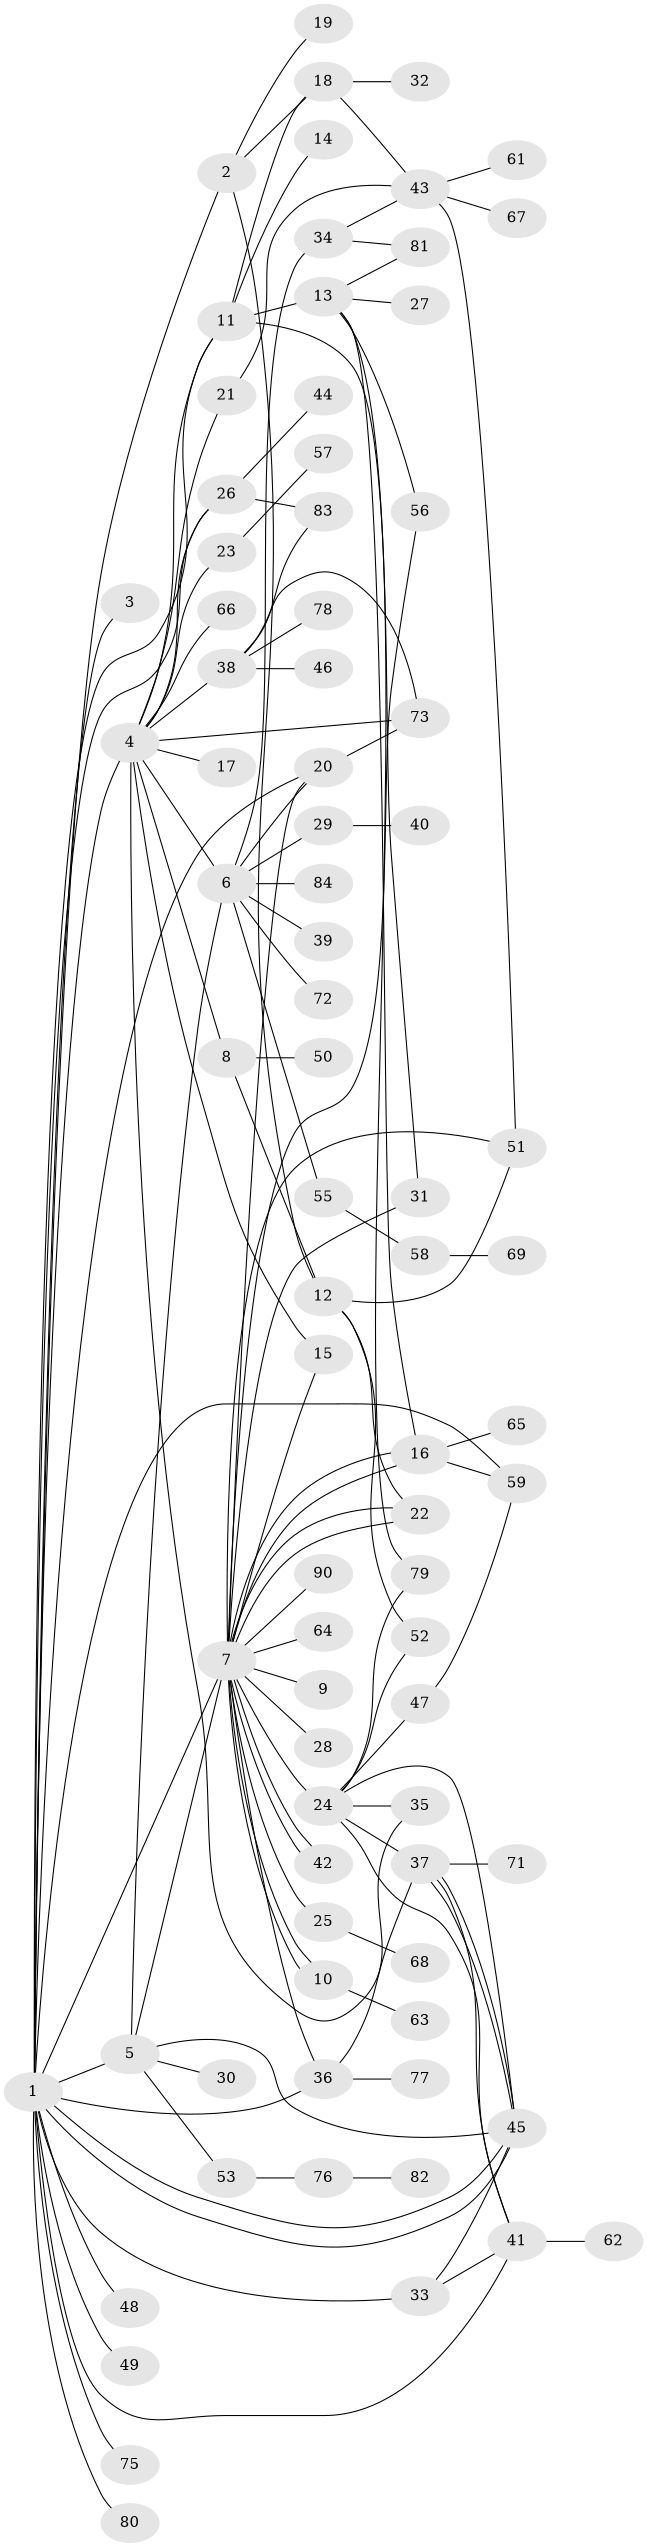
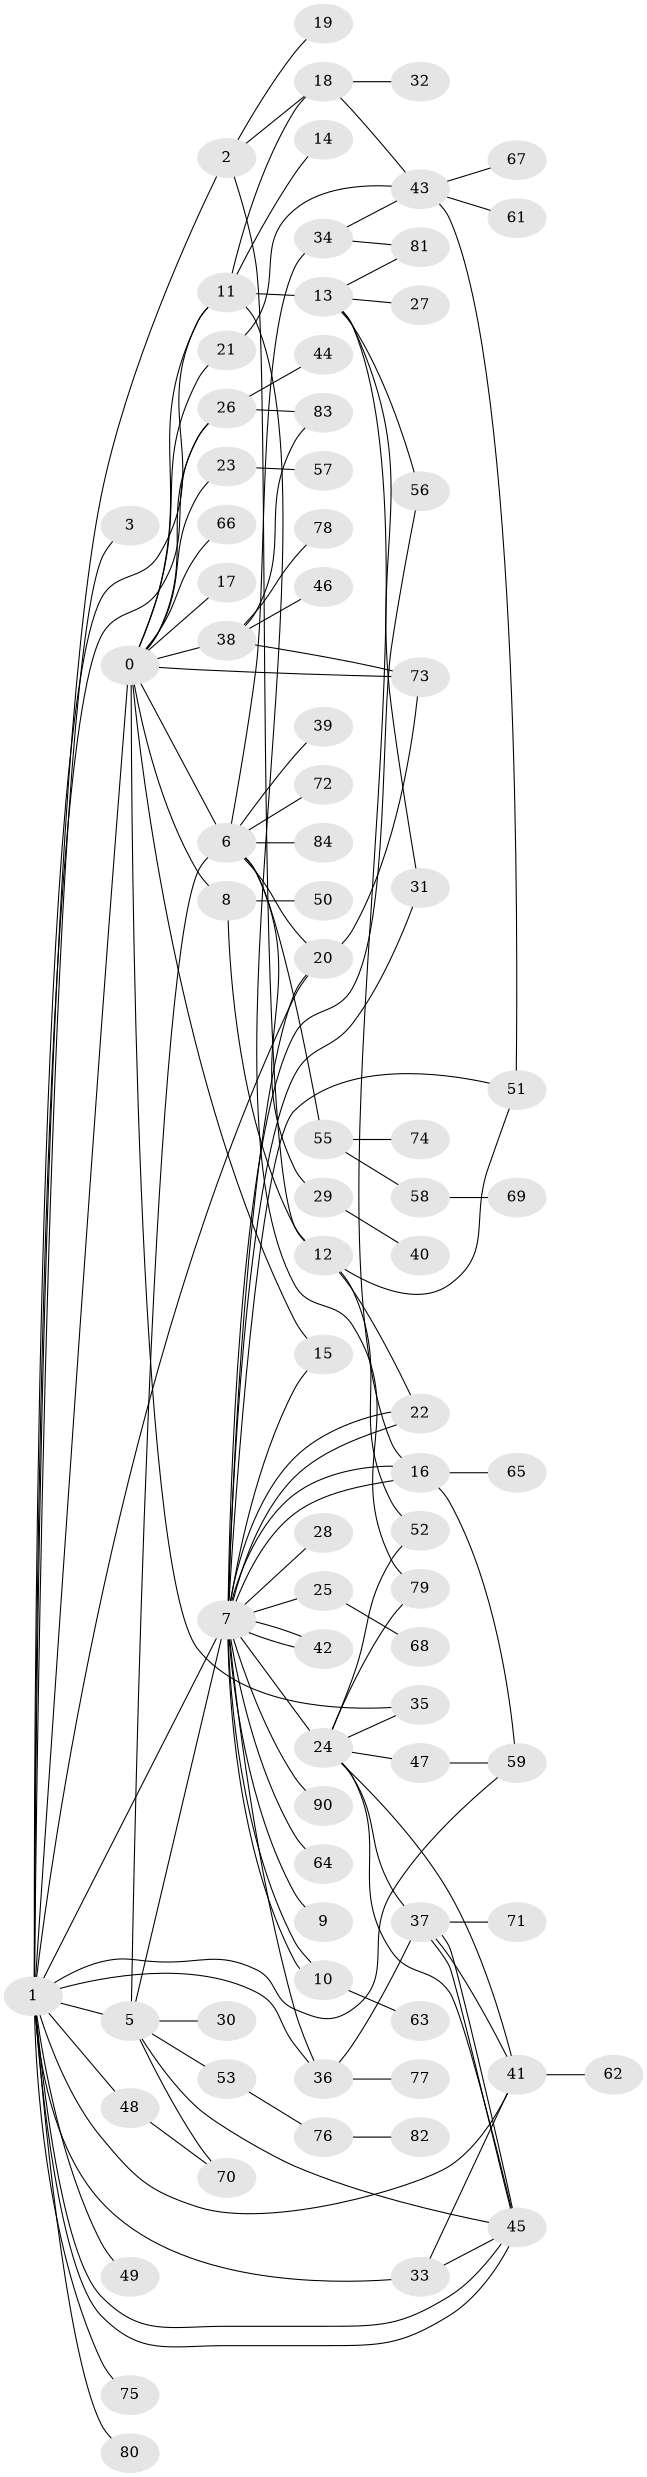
(130, 743) -> (130, 665)
none -> (420, 1140)
none -> (227, 2178)
